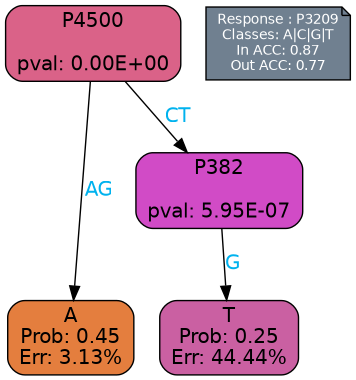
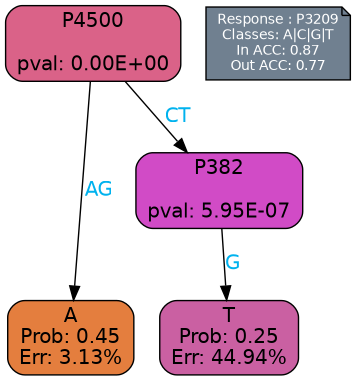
(229, 338) -> (229, 338)
